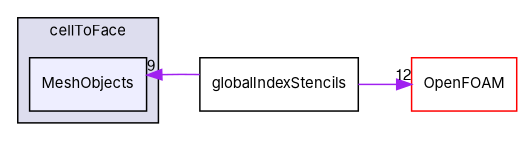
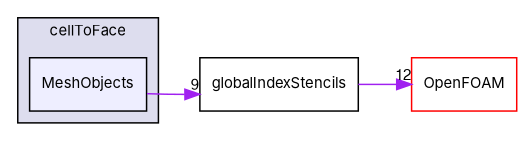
(181, 74) -> (168, 94)
